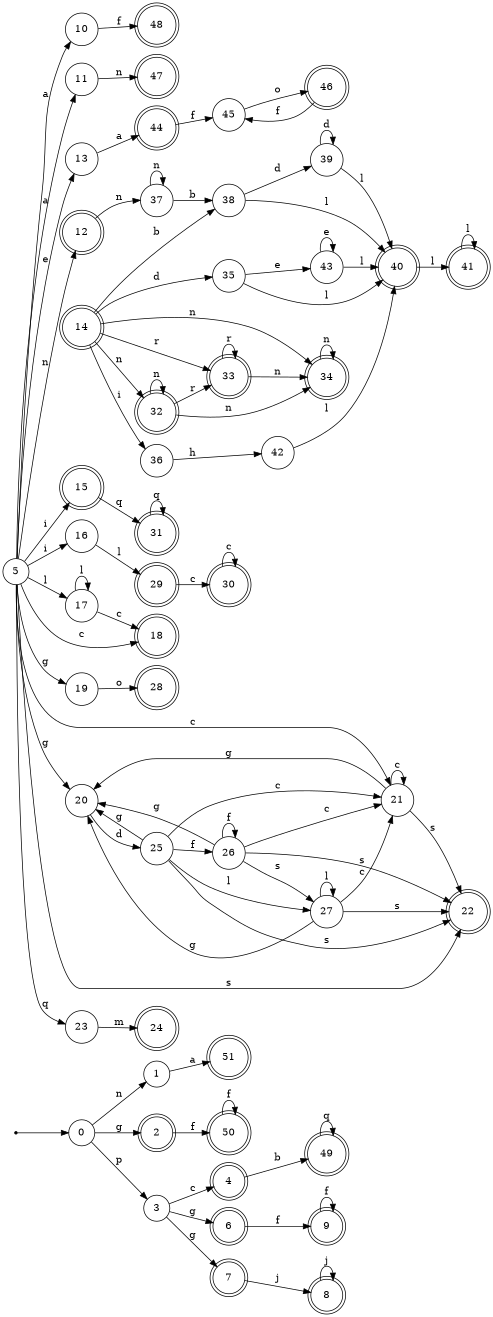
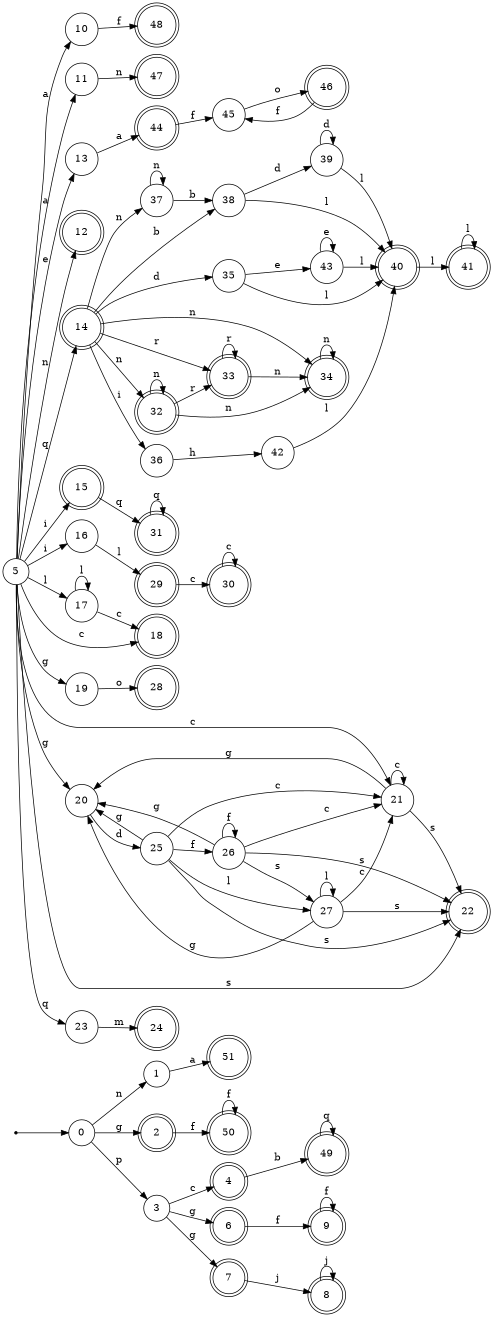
(113, 206) -> (104, 256)
none -> (47, 456)
